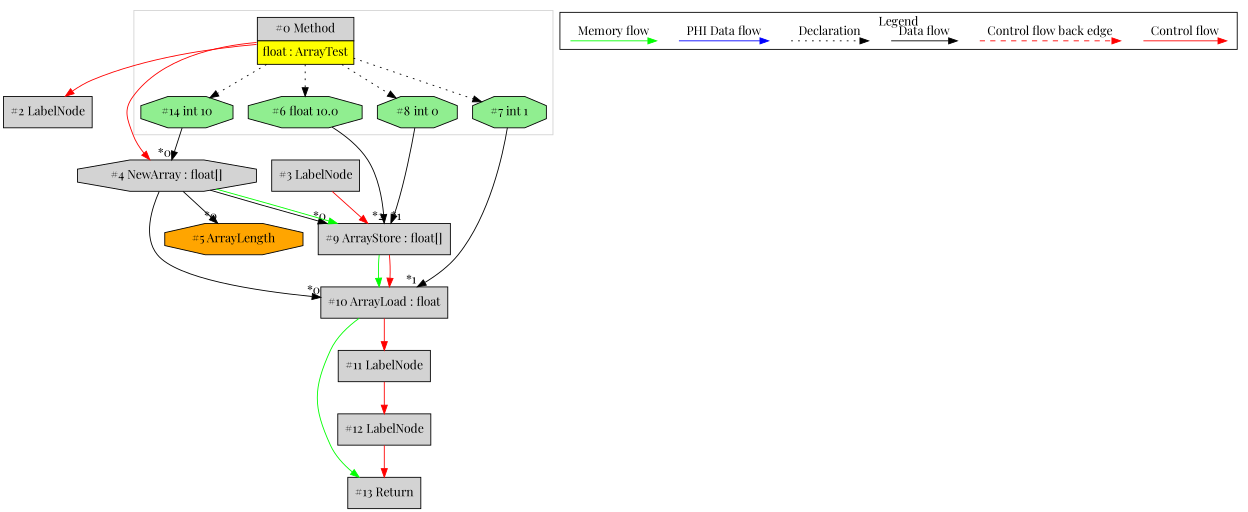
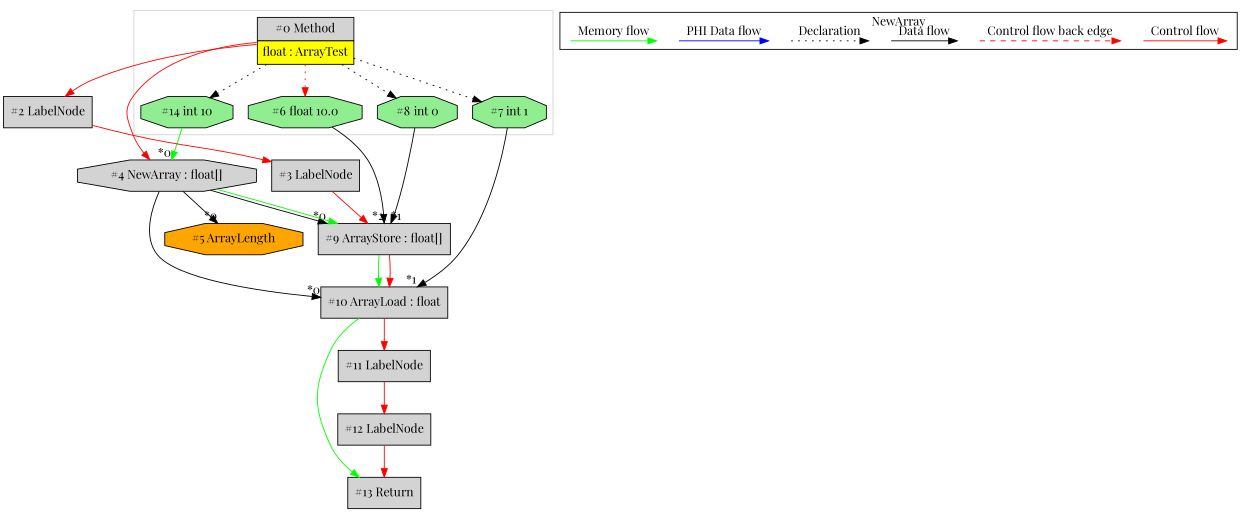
(899, 22) -> (899, 22)
(305, 76) -> (305, 76)
(178, 140) -> (178, 140)
none -> (169, 142)
